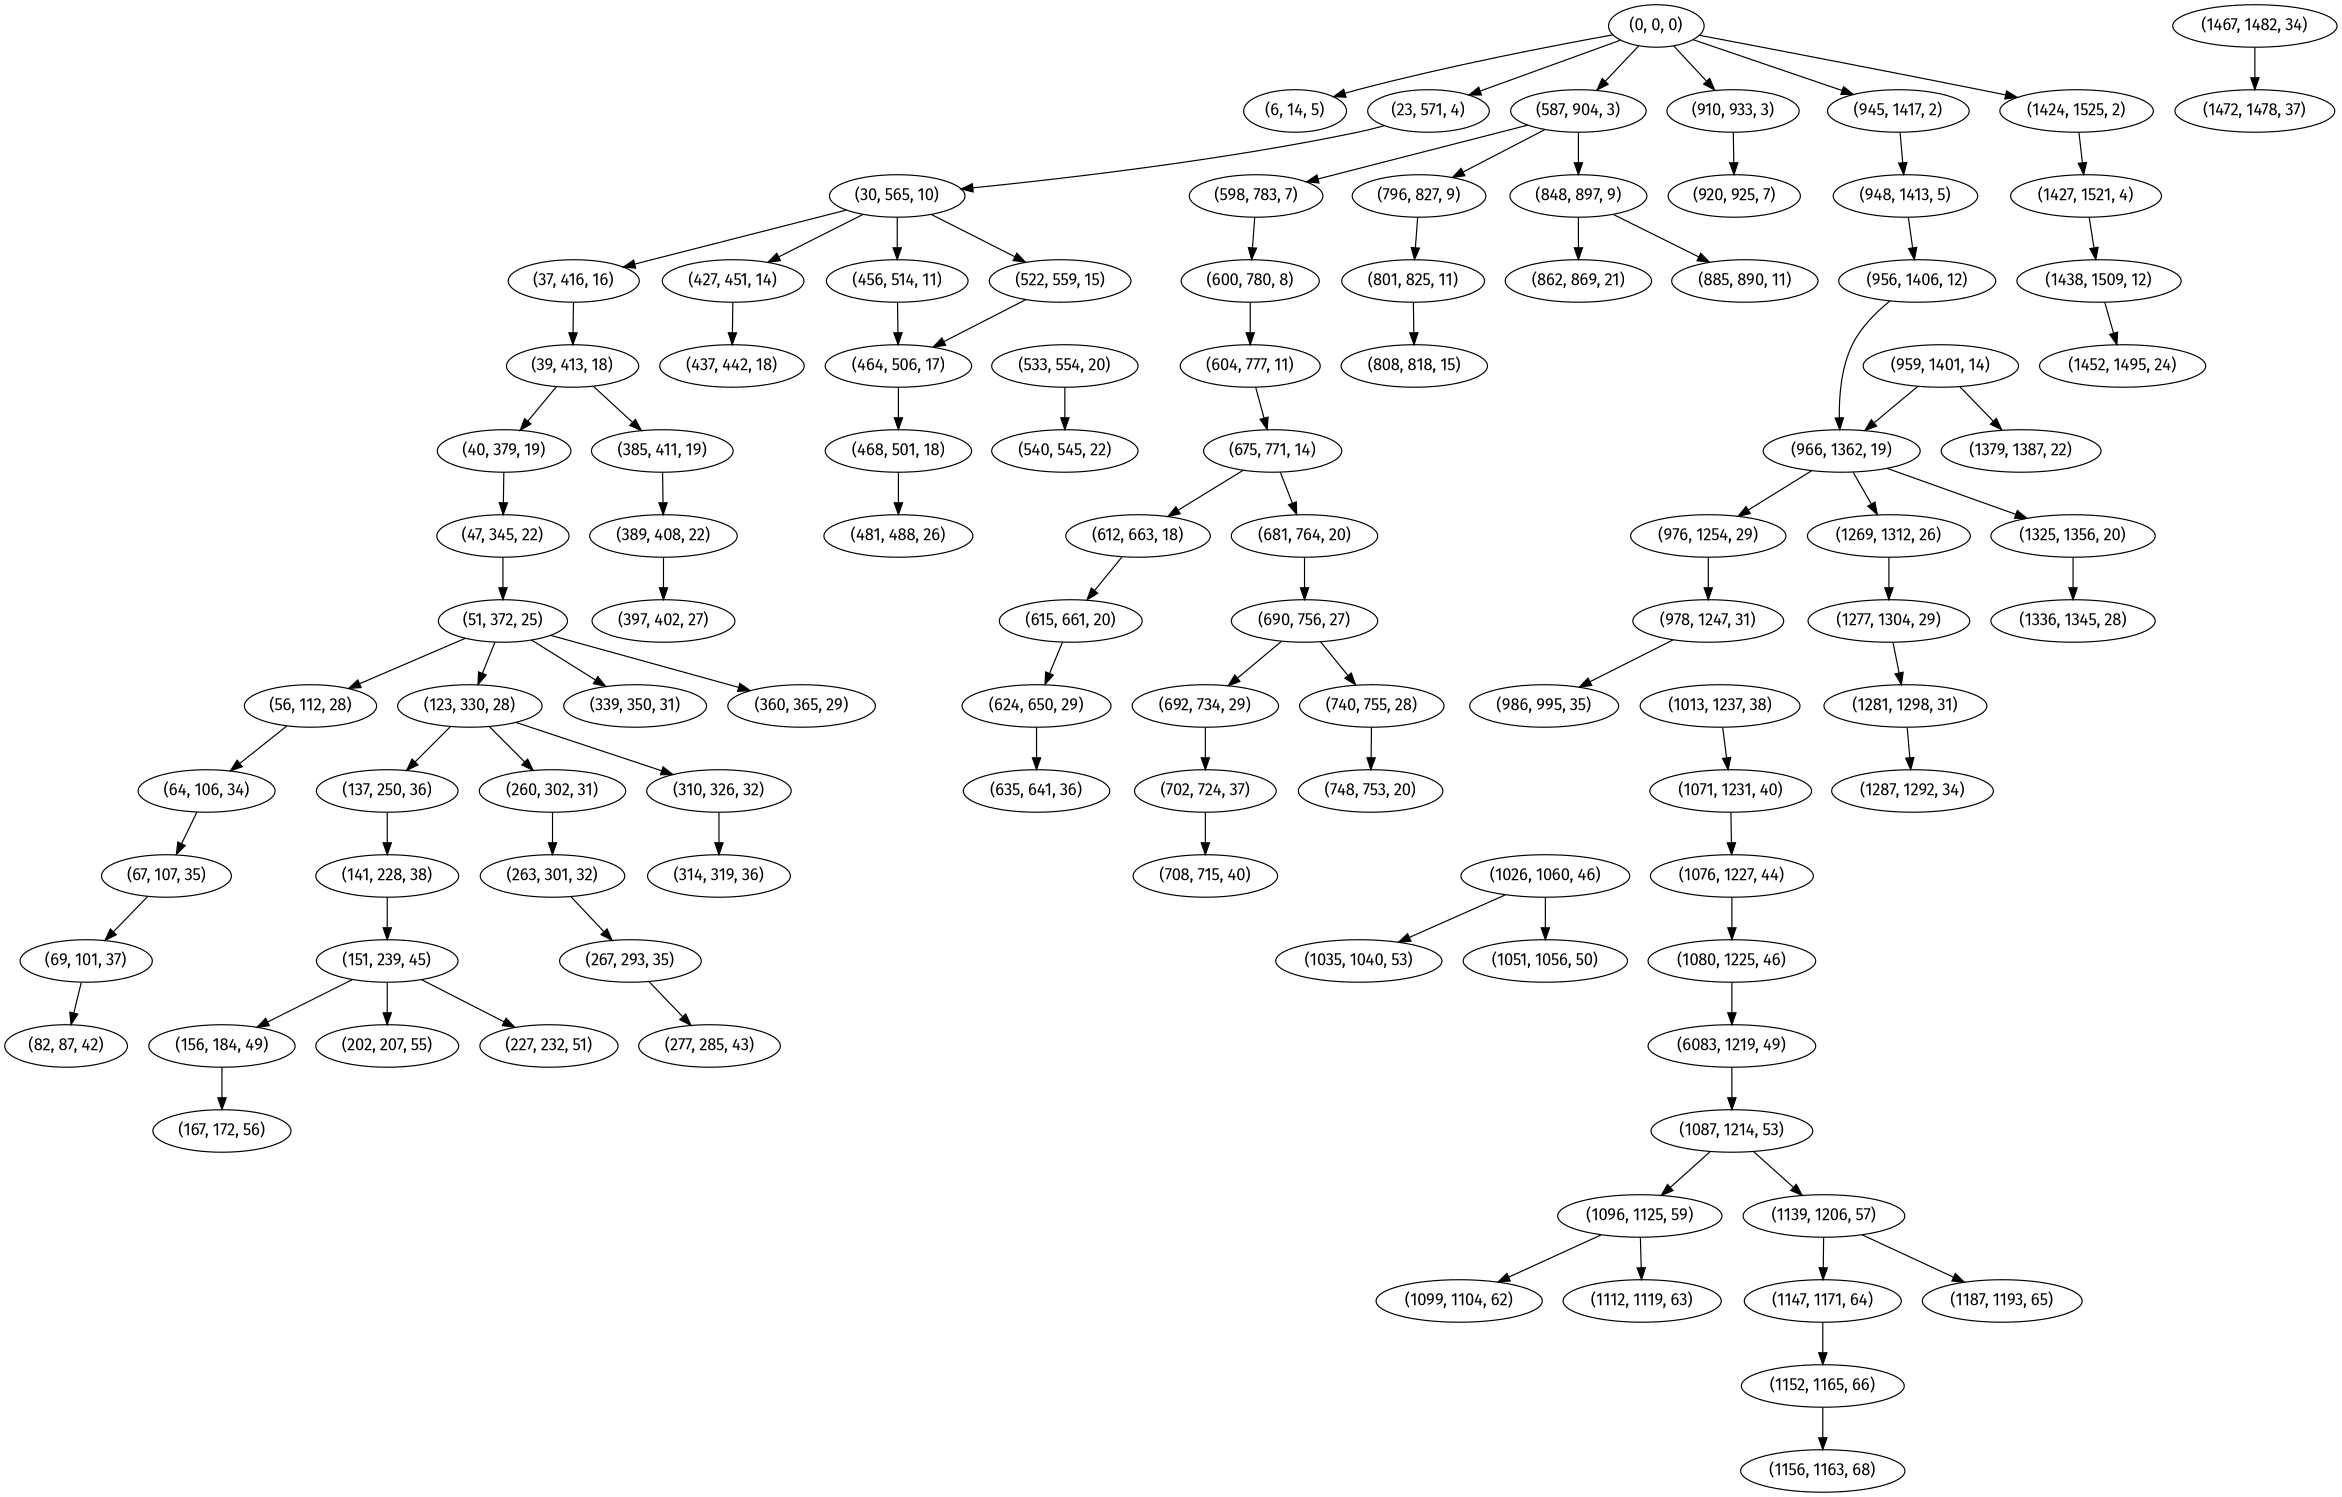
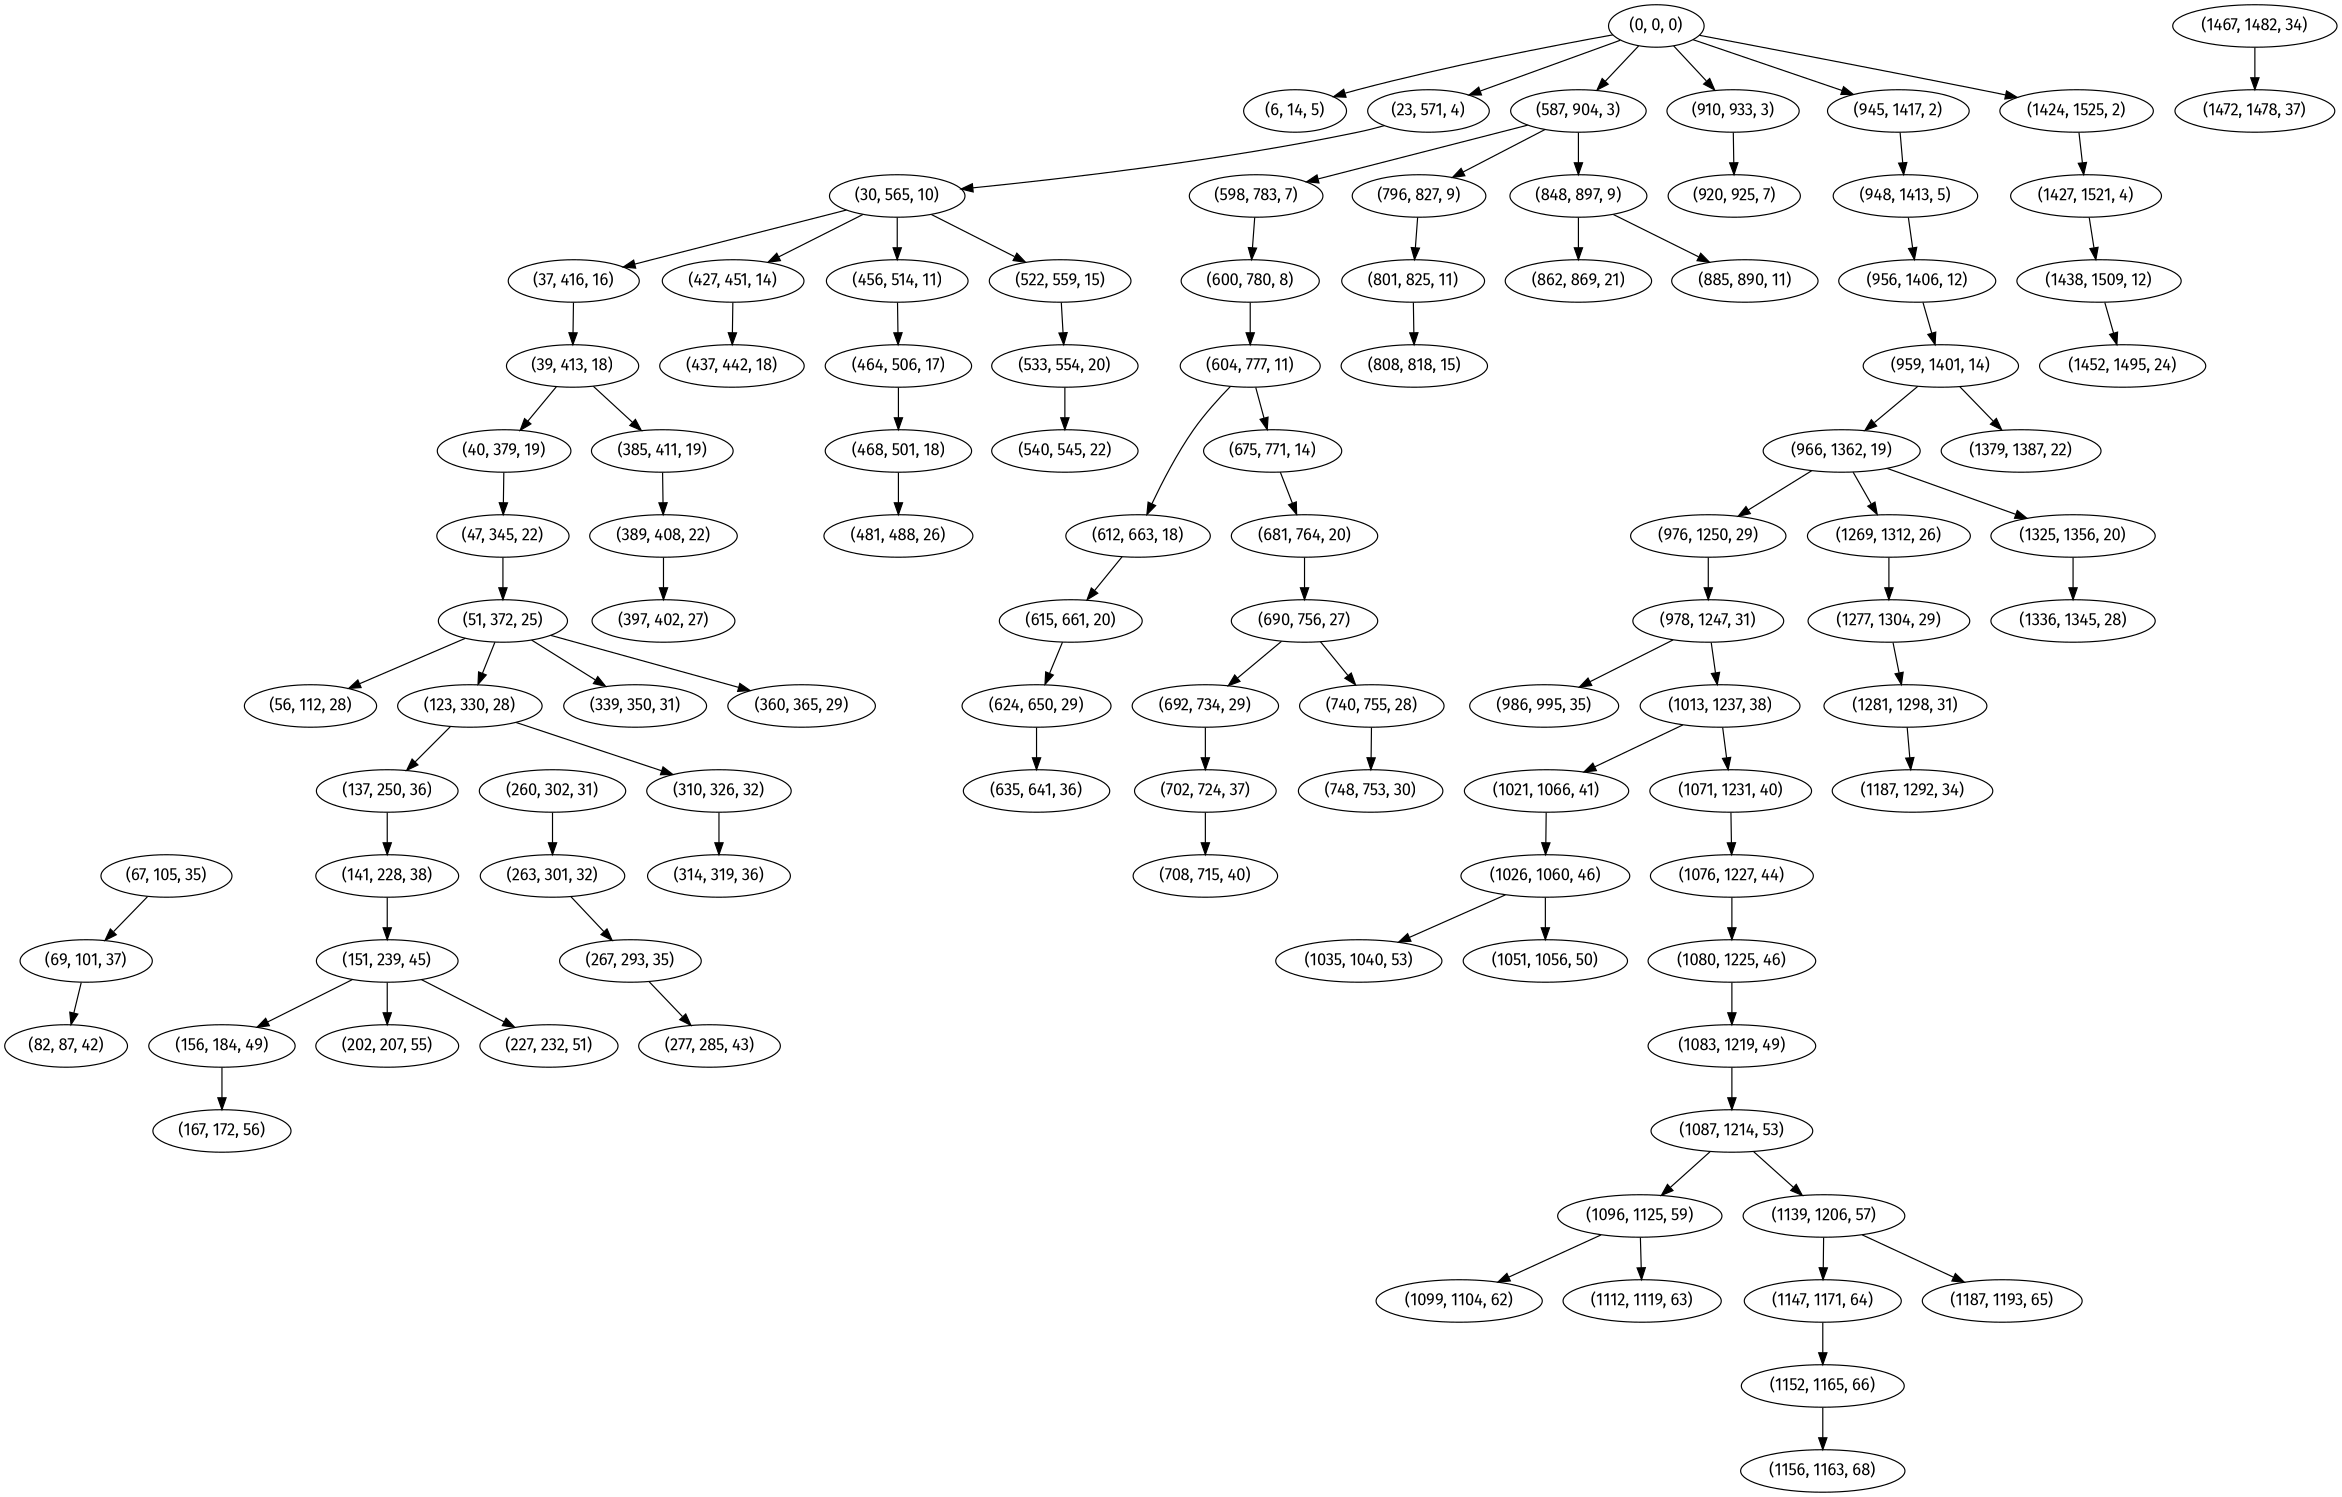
(985, 321) -> (1062, 318)
(1849, 352) -> (1927, 318)
(1211, 490) -> (1186, 441)
(1708, 536) -> (1708, 536)
none -> (1713, 658)
(507, 744) -> none
(207, 791) -> none
(1371, 791) -> (1371, 791)
none -> (1547, 791)
(1912, 791) -> (1912, 791)
(166, 876) -> (166, 876)
(1732, 1046) -> (1732, 1046)
